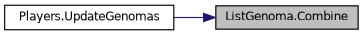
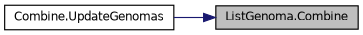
(89, 18) -> (89, 18)
